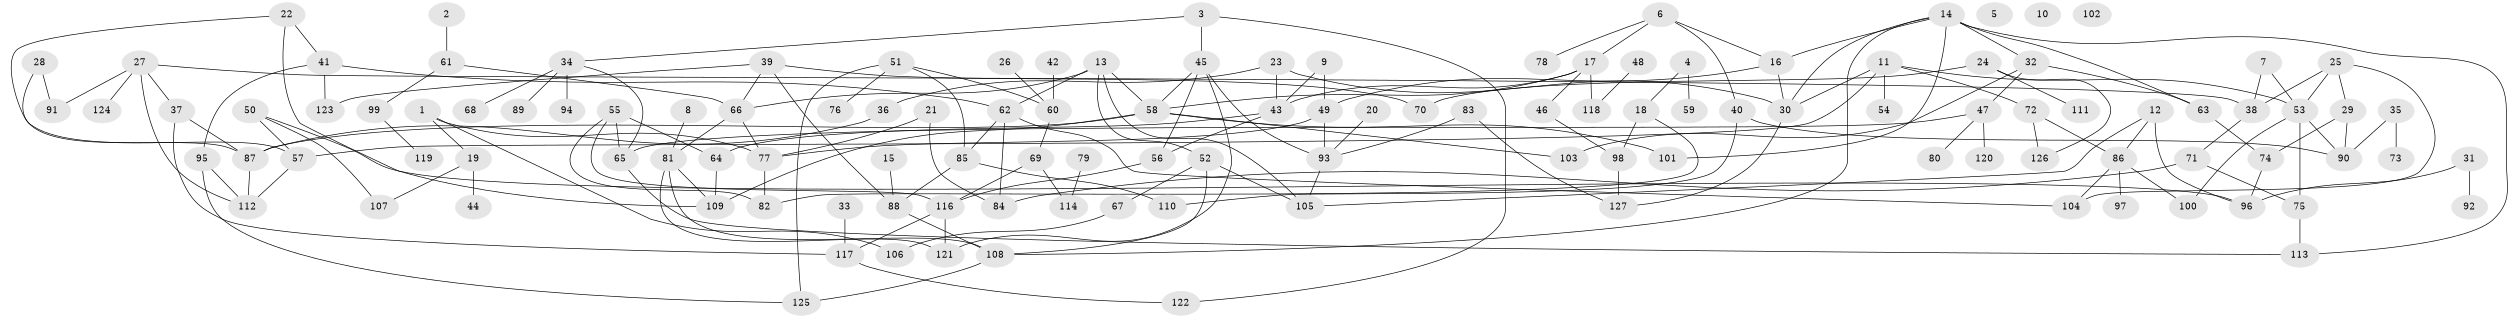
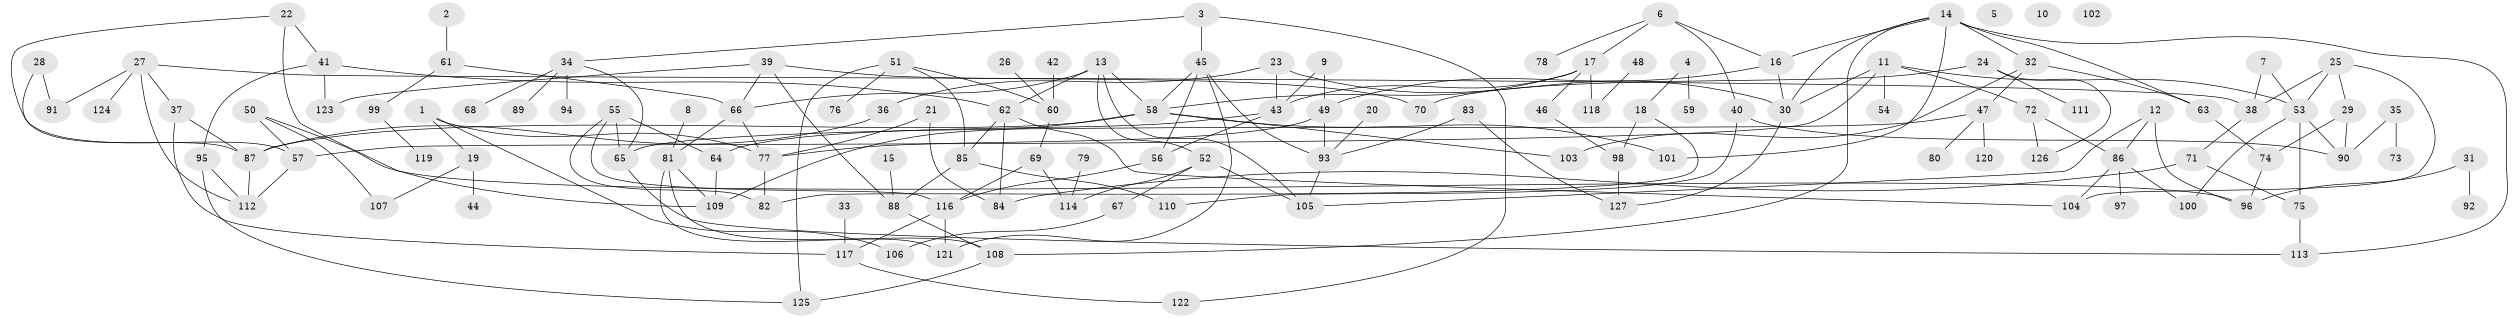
(1102, 246) -> (1157, 179)
